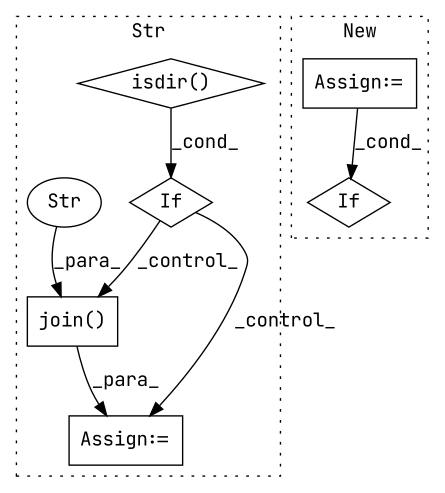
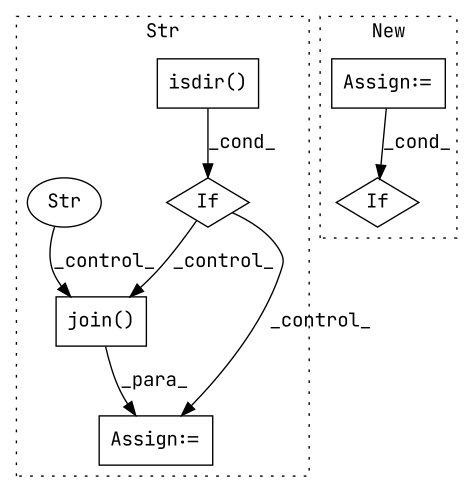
(171, 83) -> (208, 83)
(88, 262) -> (105, 262)
